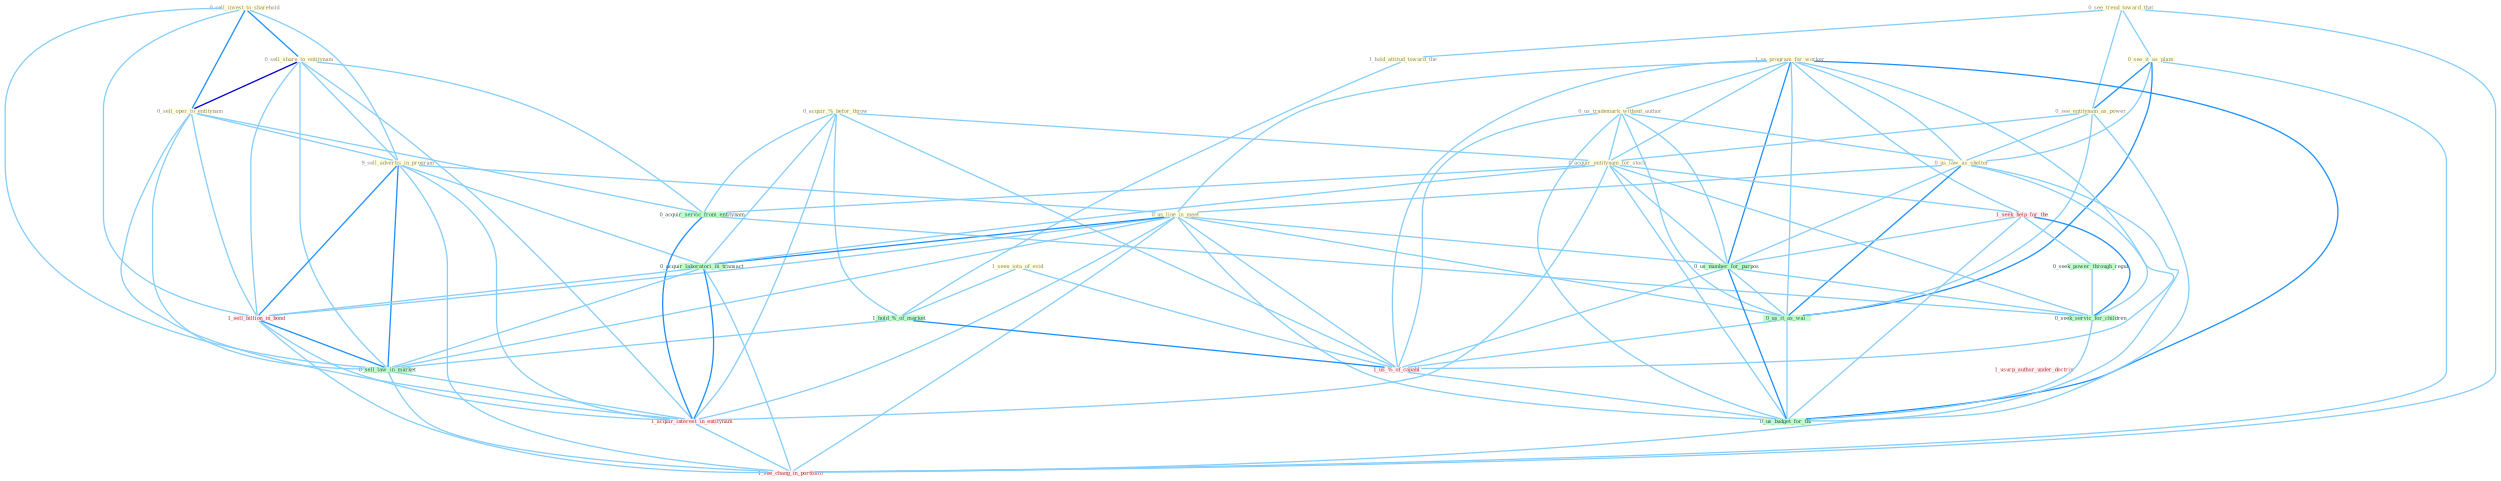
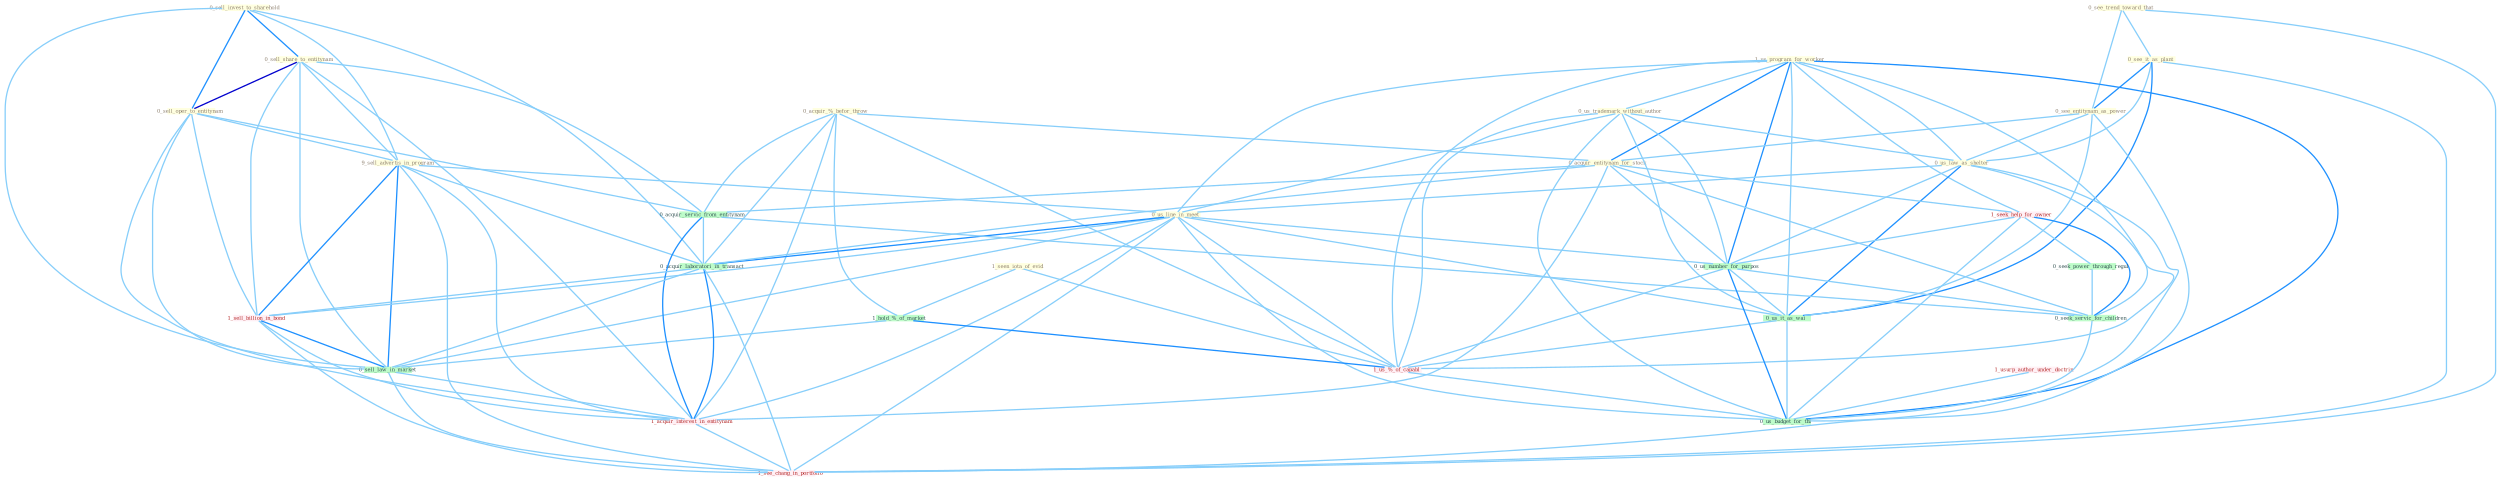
(1404, 59) -> none
(1700, 111) -> (1700, 111)
(1615, 137) -> (1399, 162)
(103, 168) -> (492, 86)
(2022, 215) -> (2022, 215)
none -> (703, 240)
(1715, 318) -> (1911, 396)
